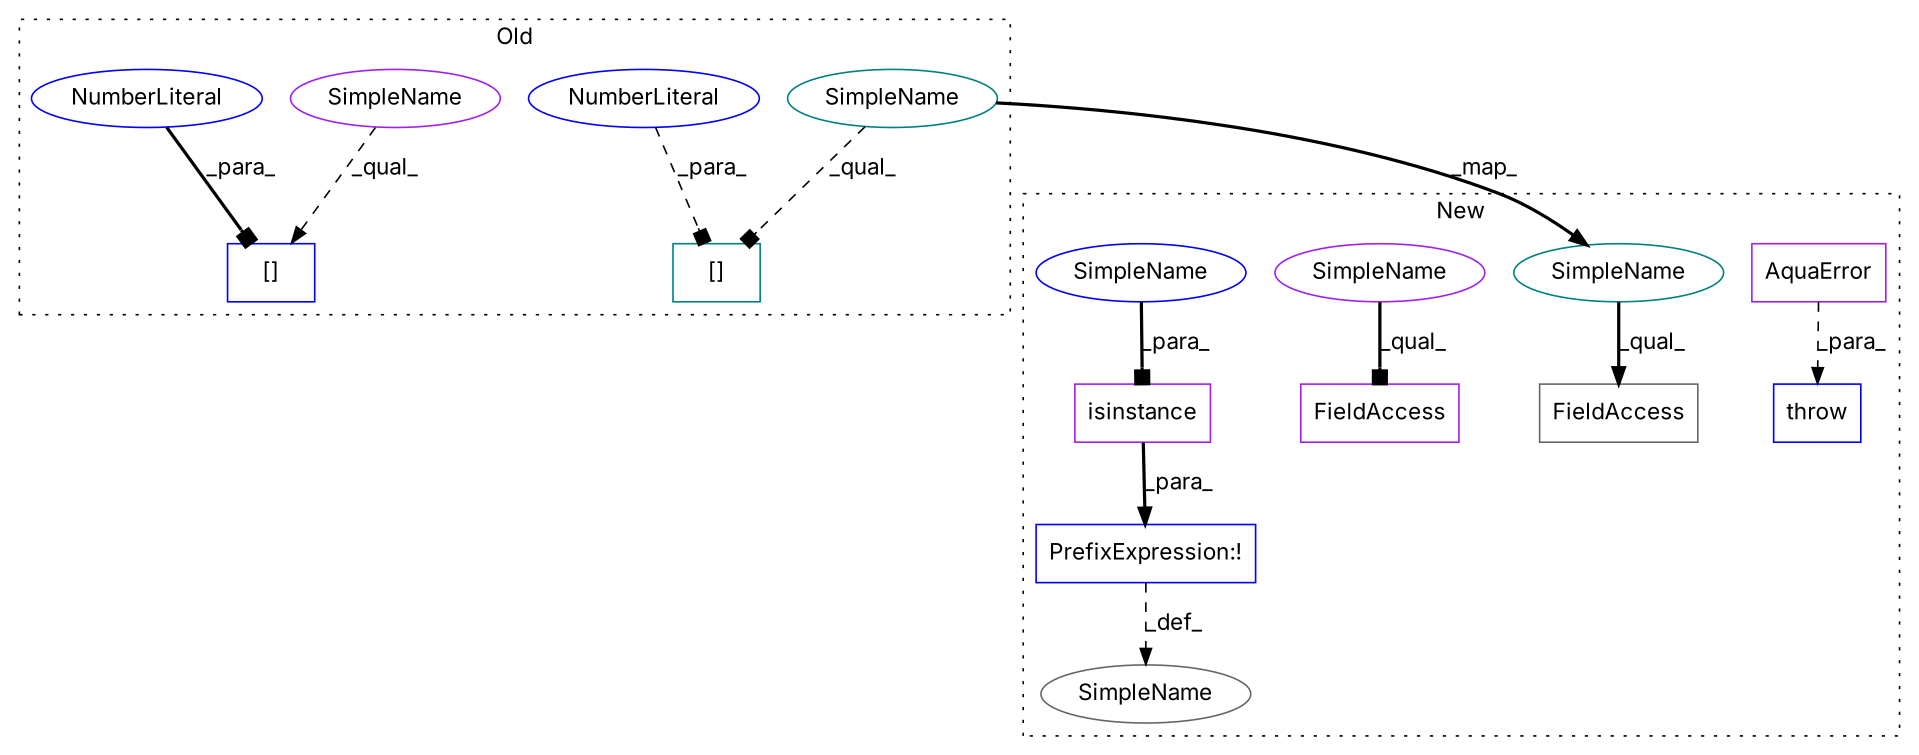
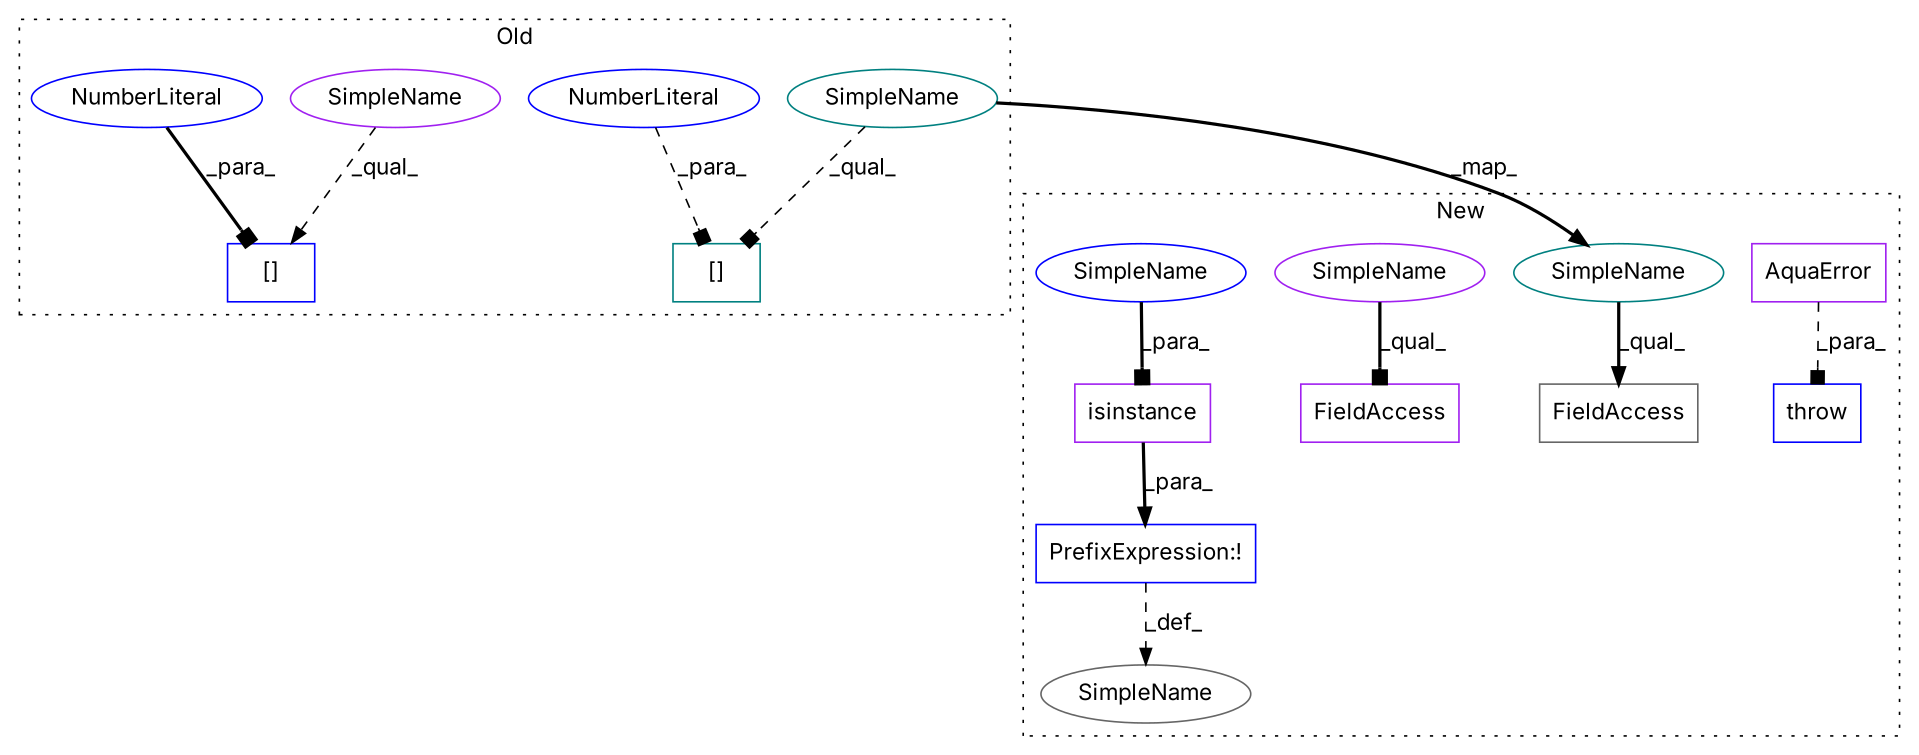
(1818, 335) -> (1818, 335)
